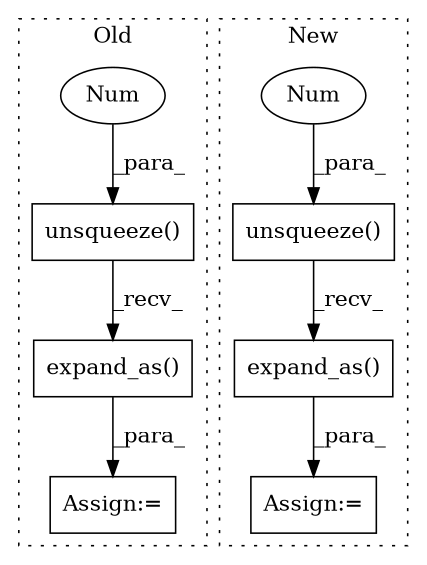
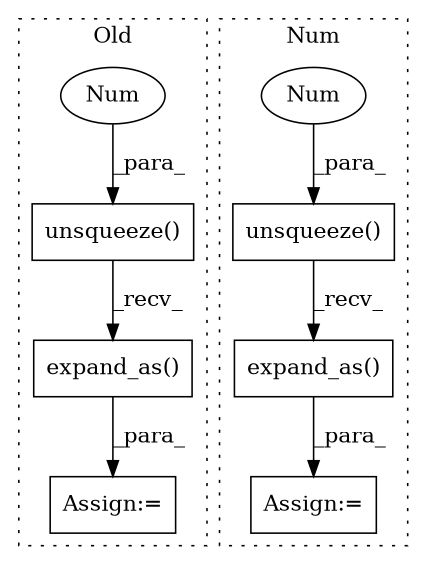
(314, 37) -> (314, 37)
